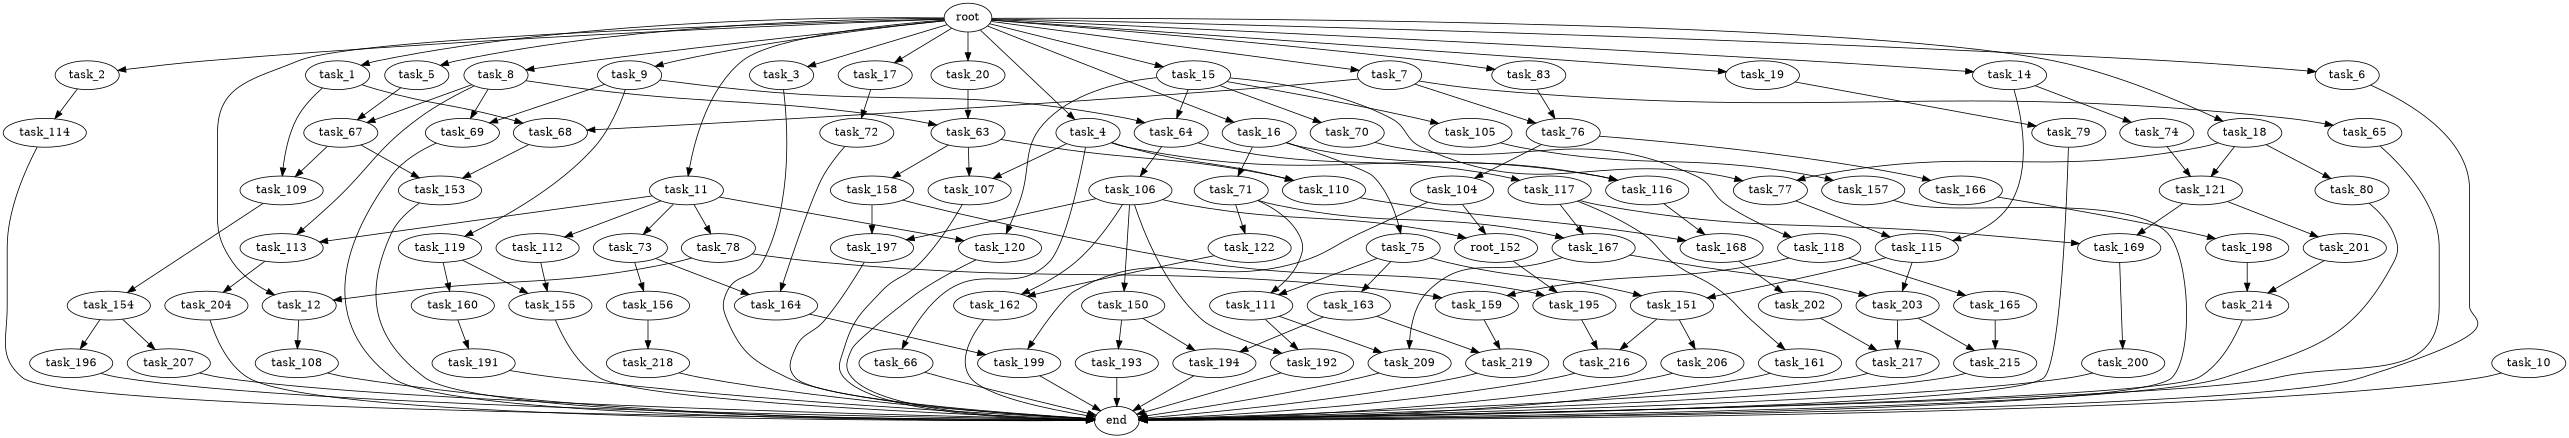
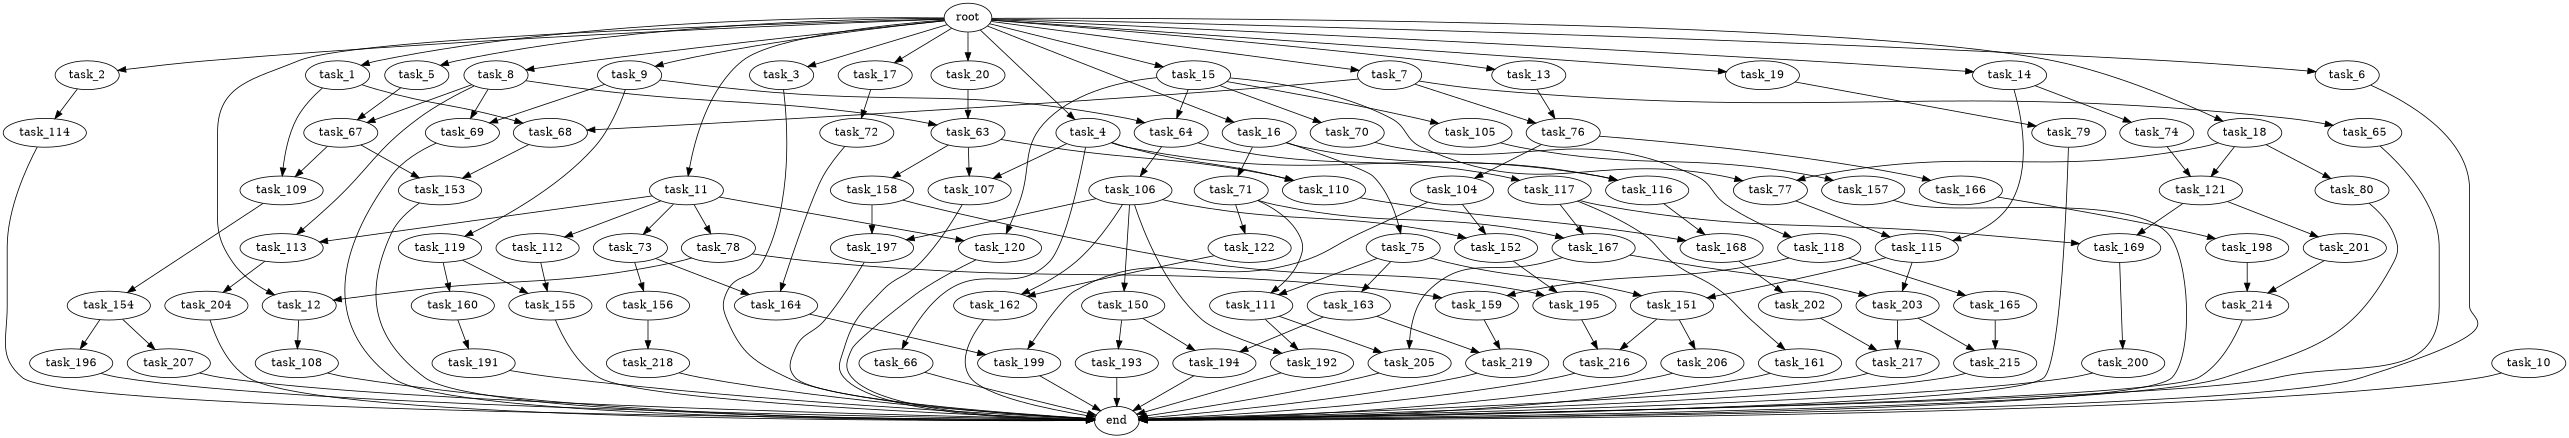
(1529, 75) -> (1529, 75)
(1496, 248) -> (1496, 248)
(1410, 363) -> (1410, 363)
